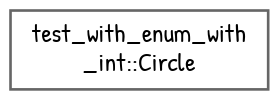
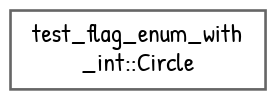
(139, 50) -> (138, 50)
